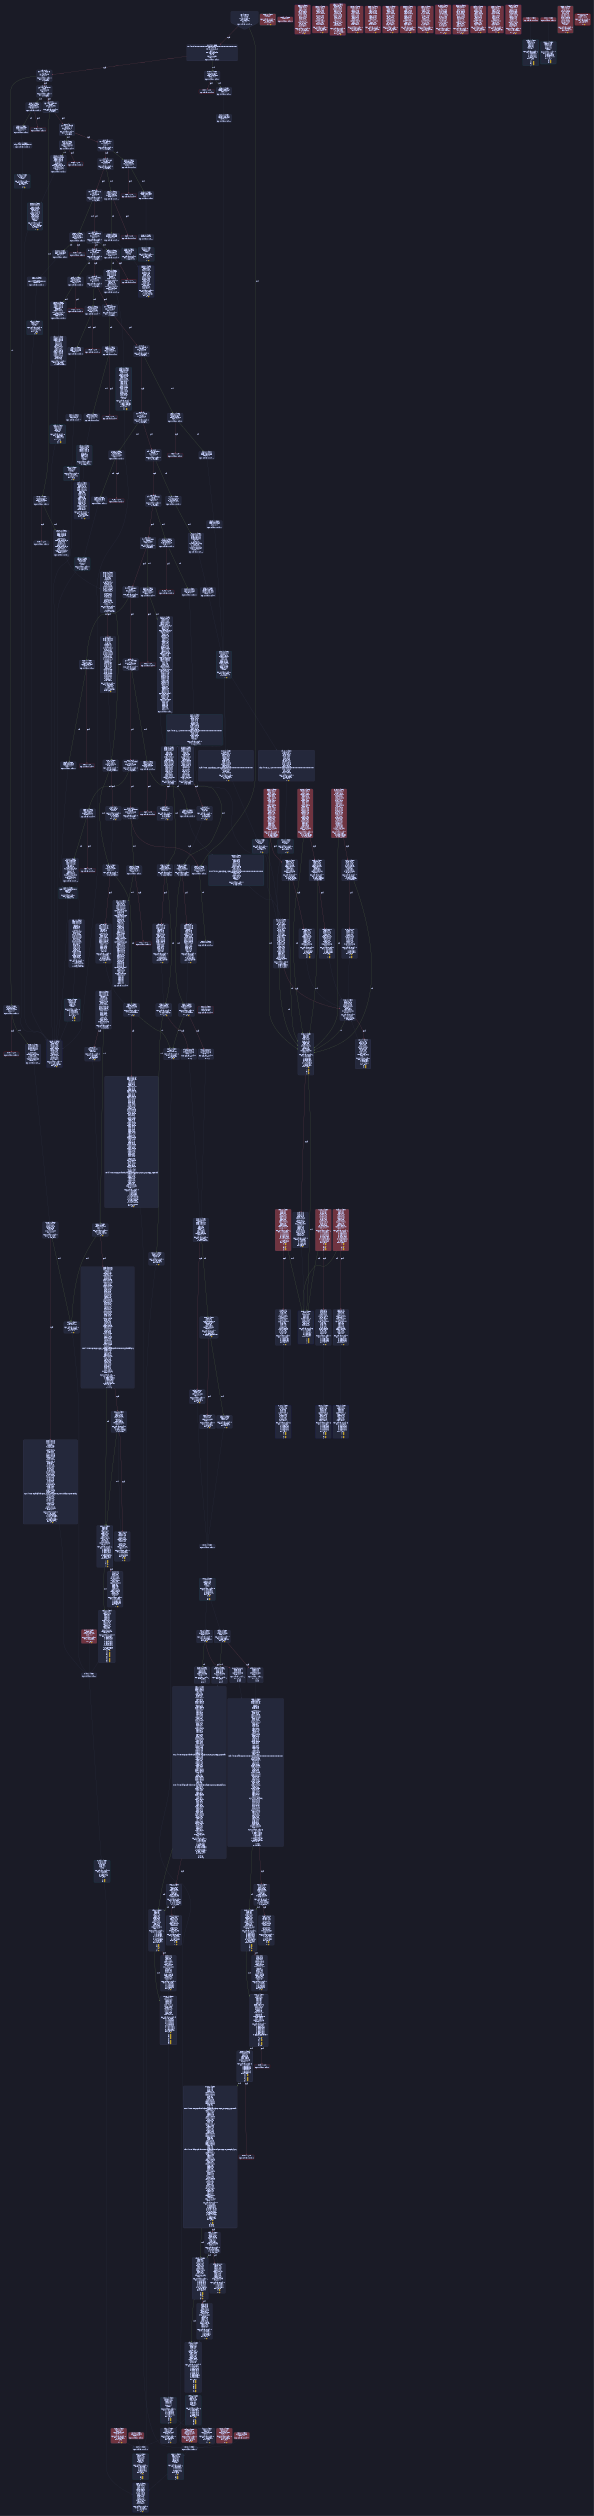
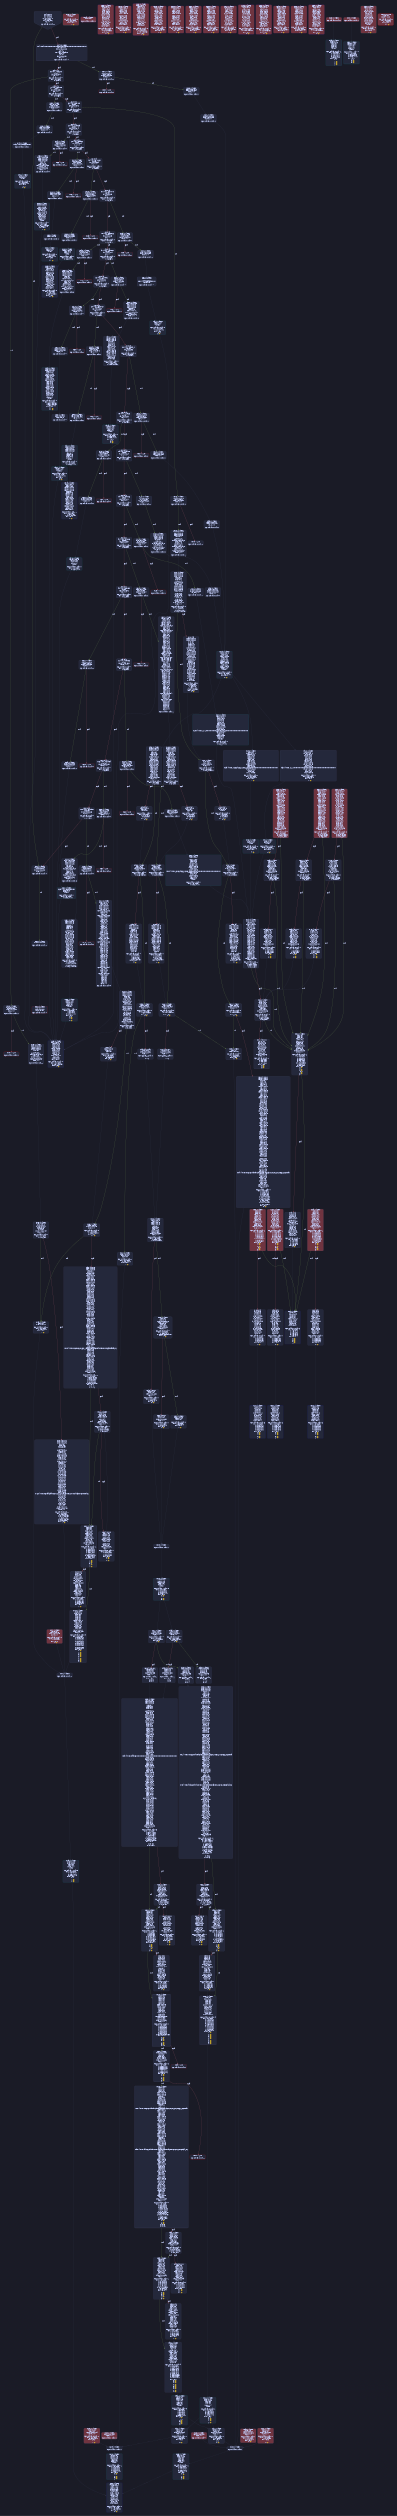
(38, 130) -> none
